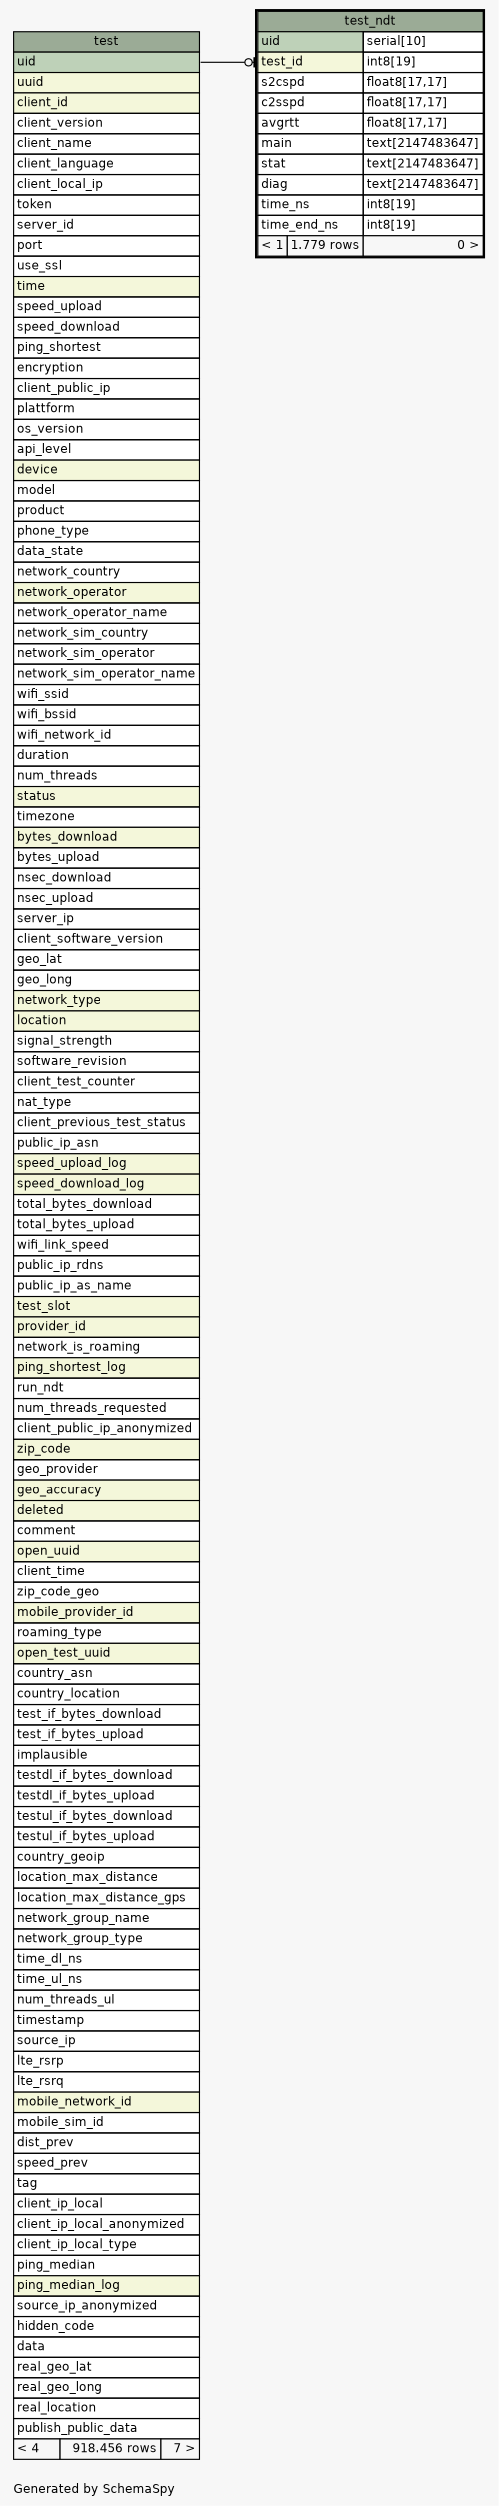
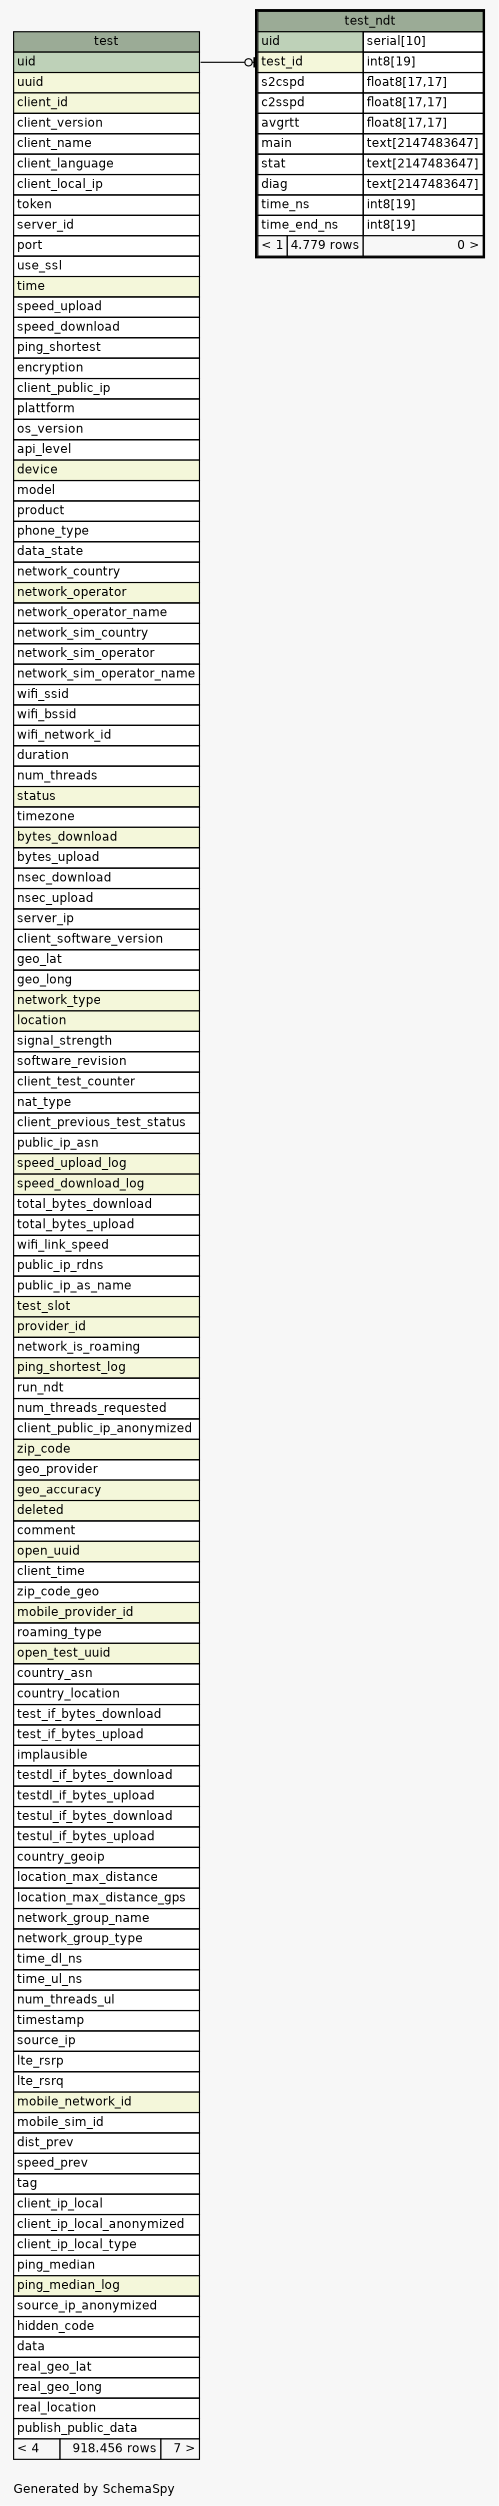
(325, 245) -> (325, 245)
